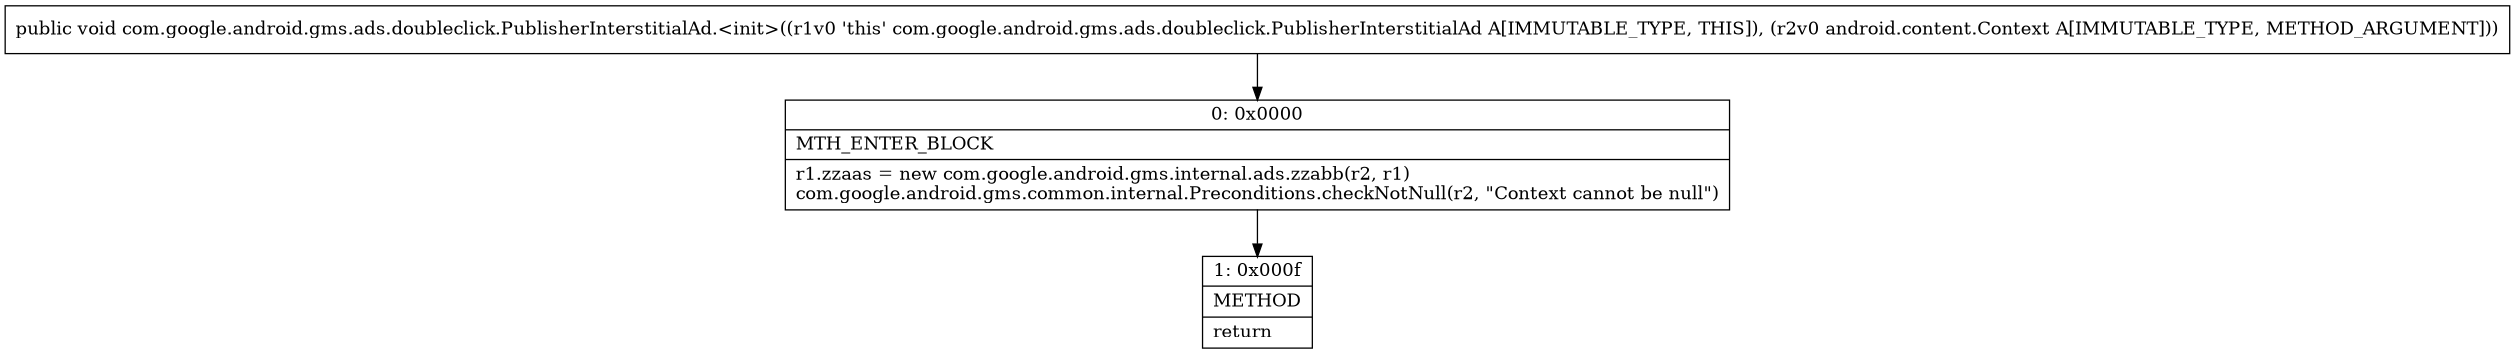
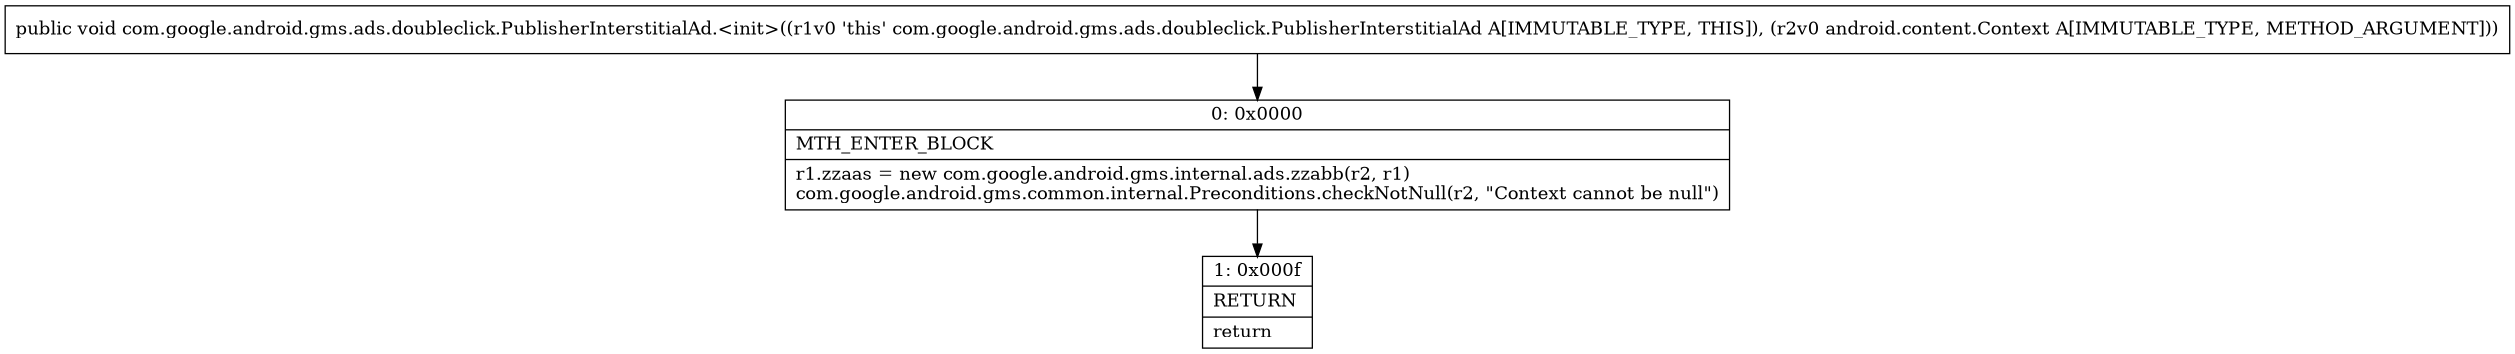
(1257, 301) -> (1255, 301)
